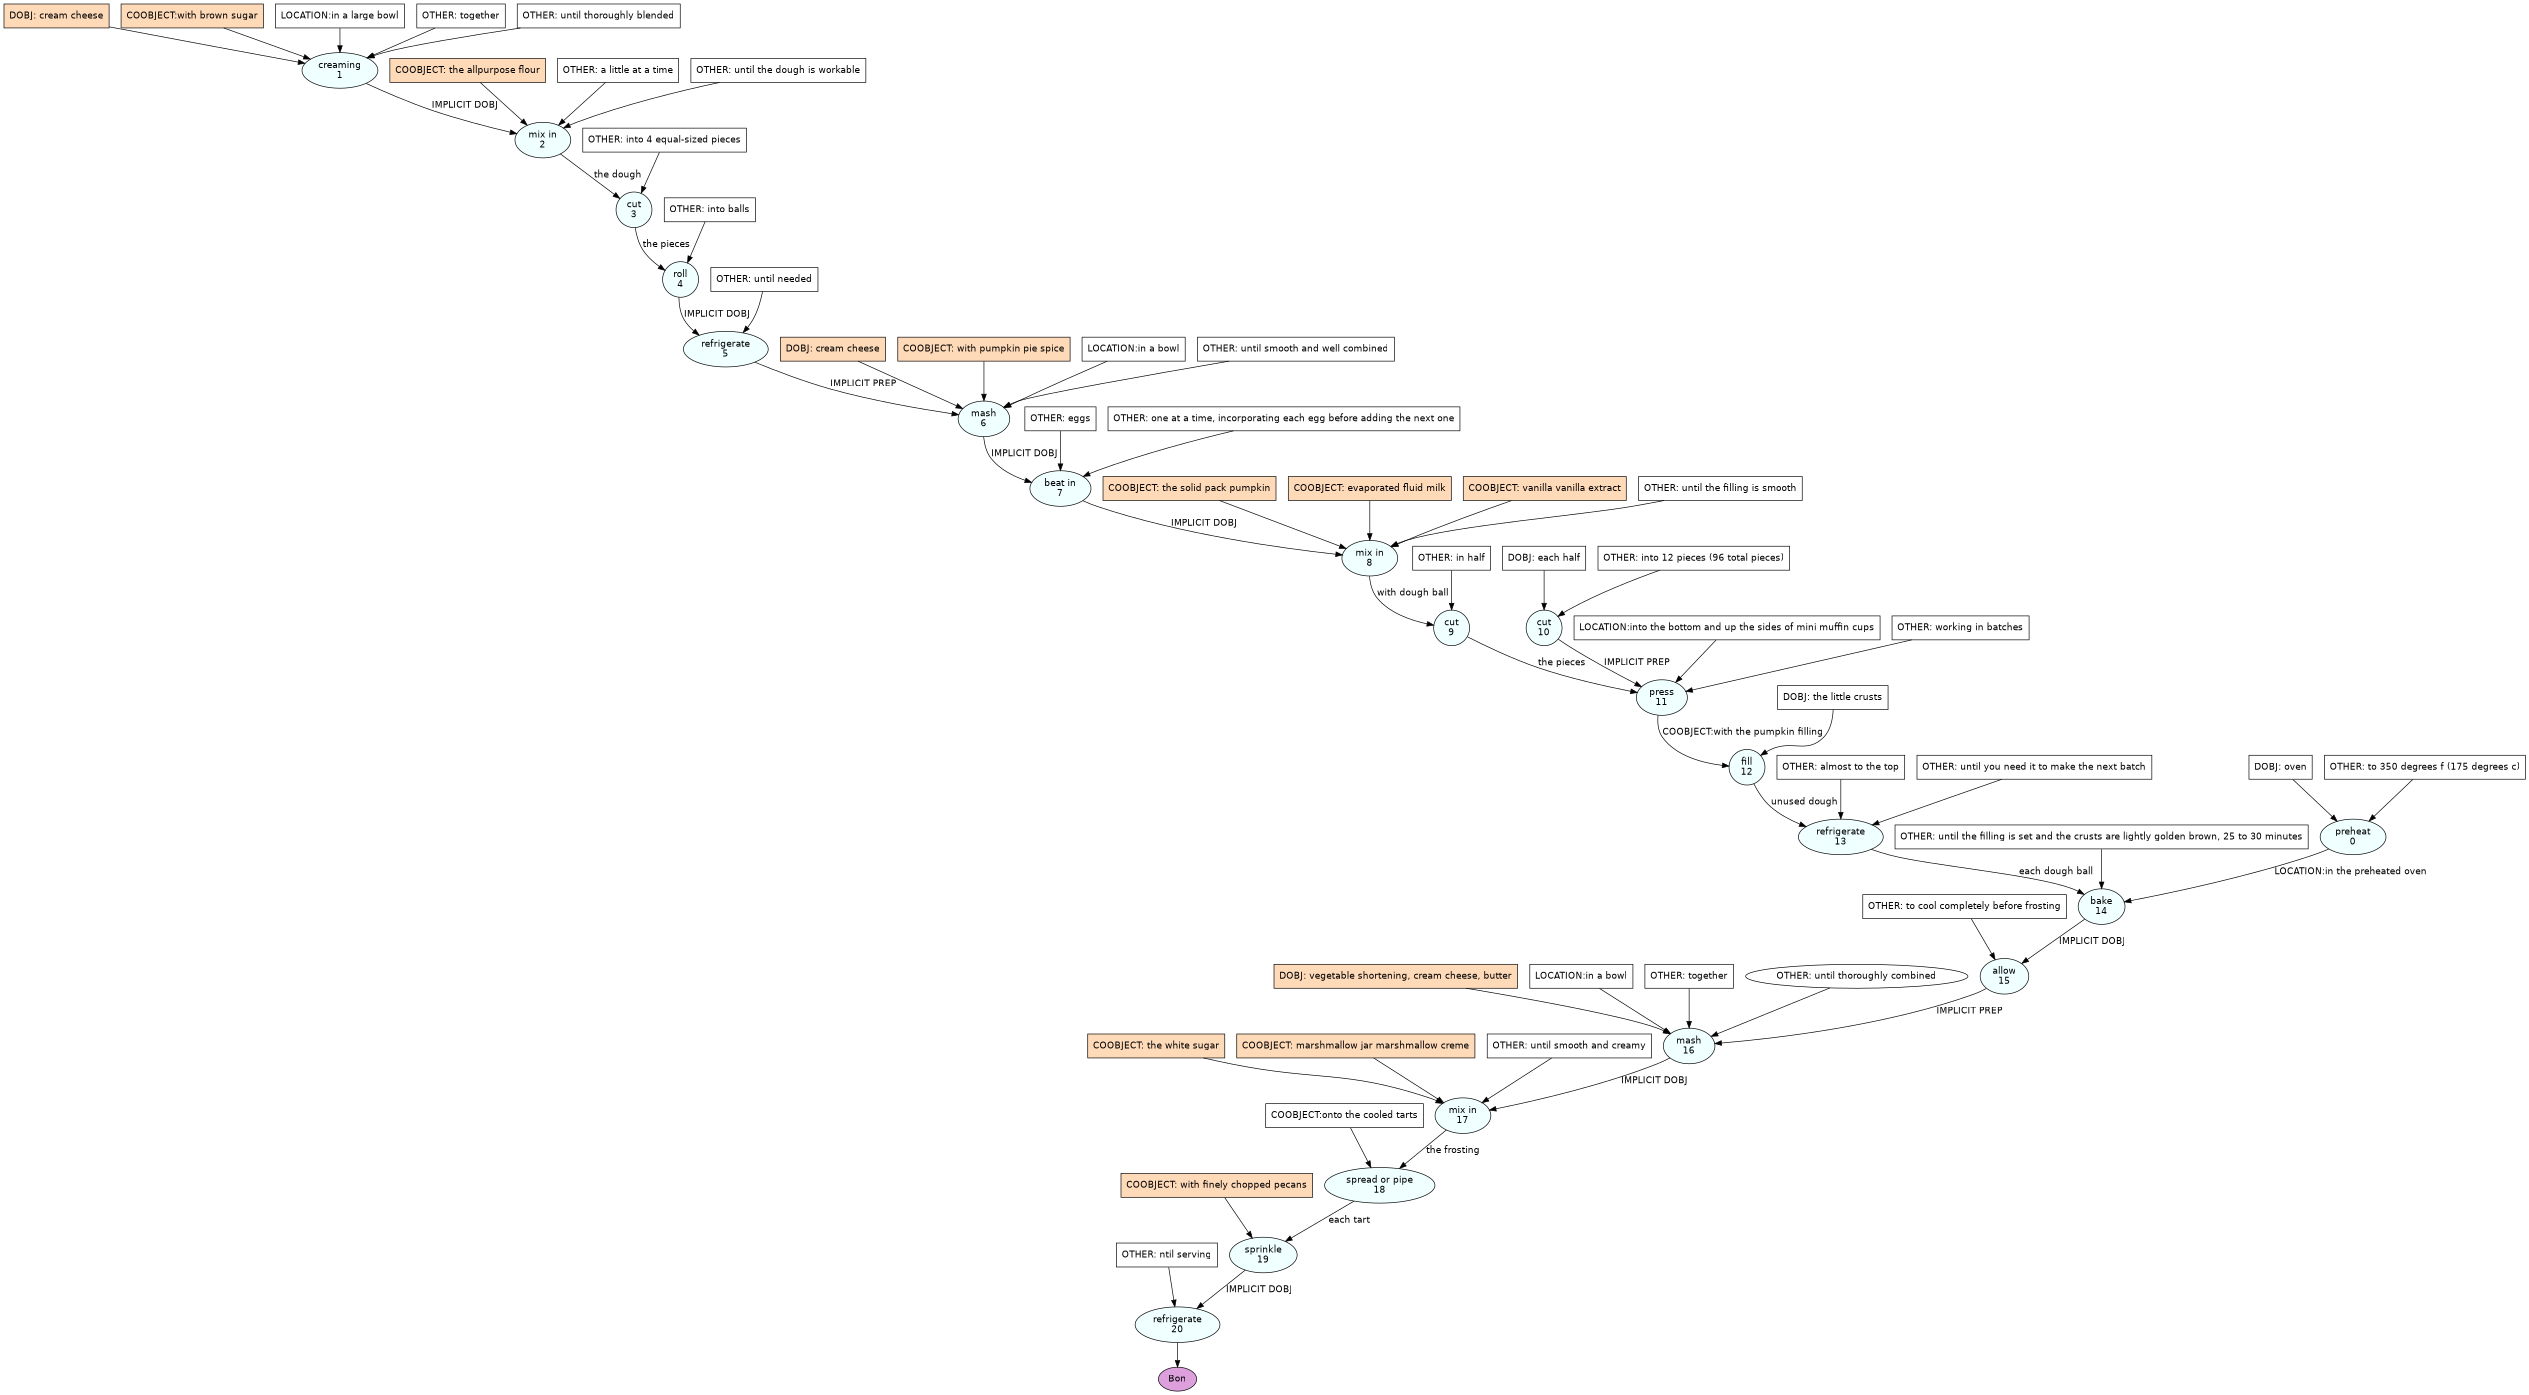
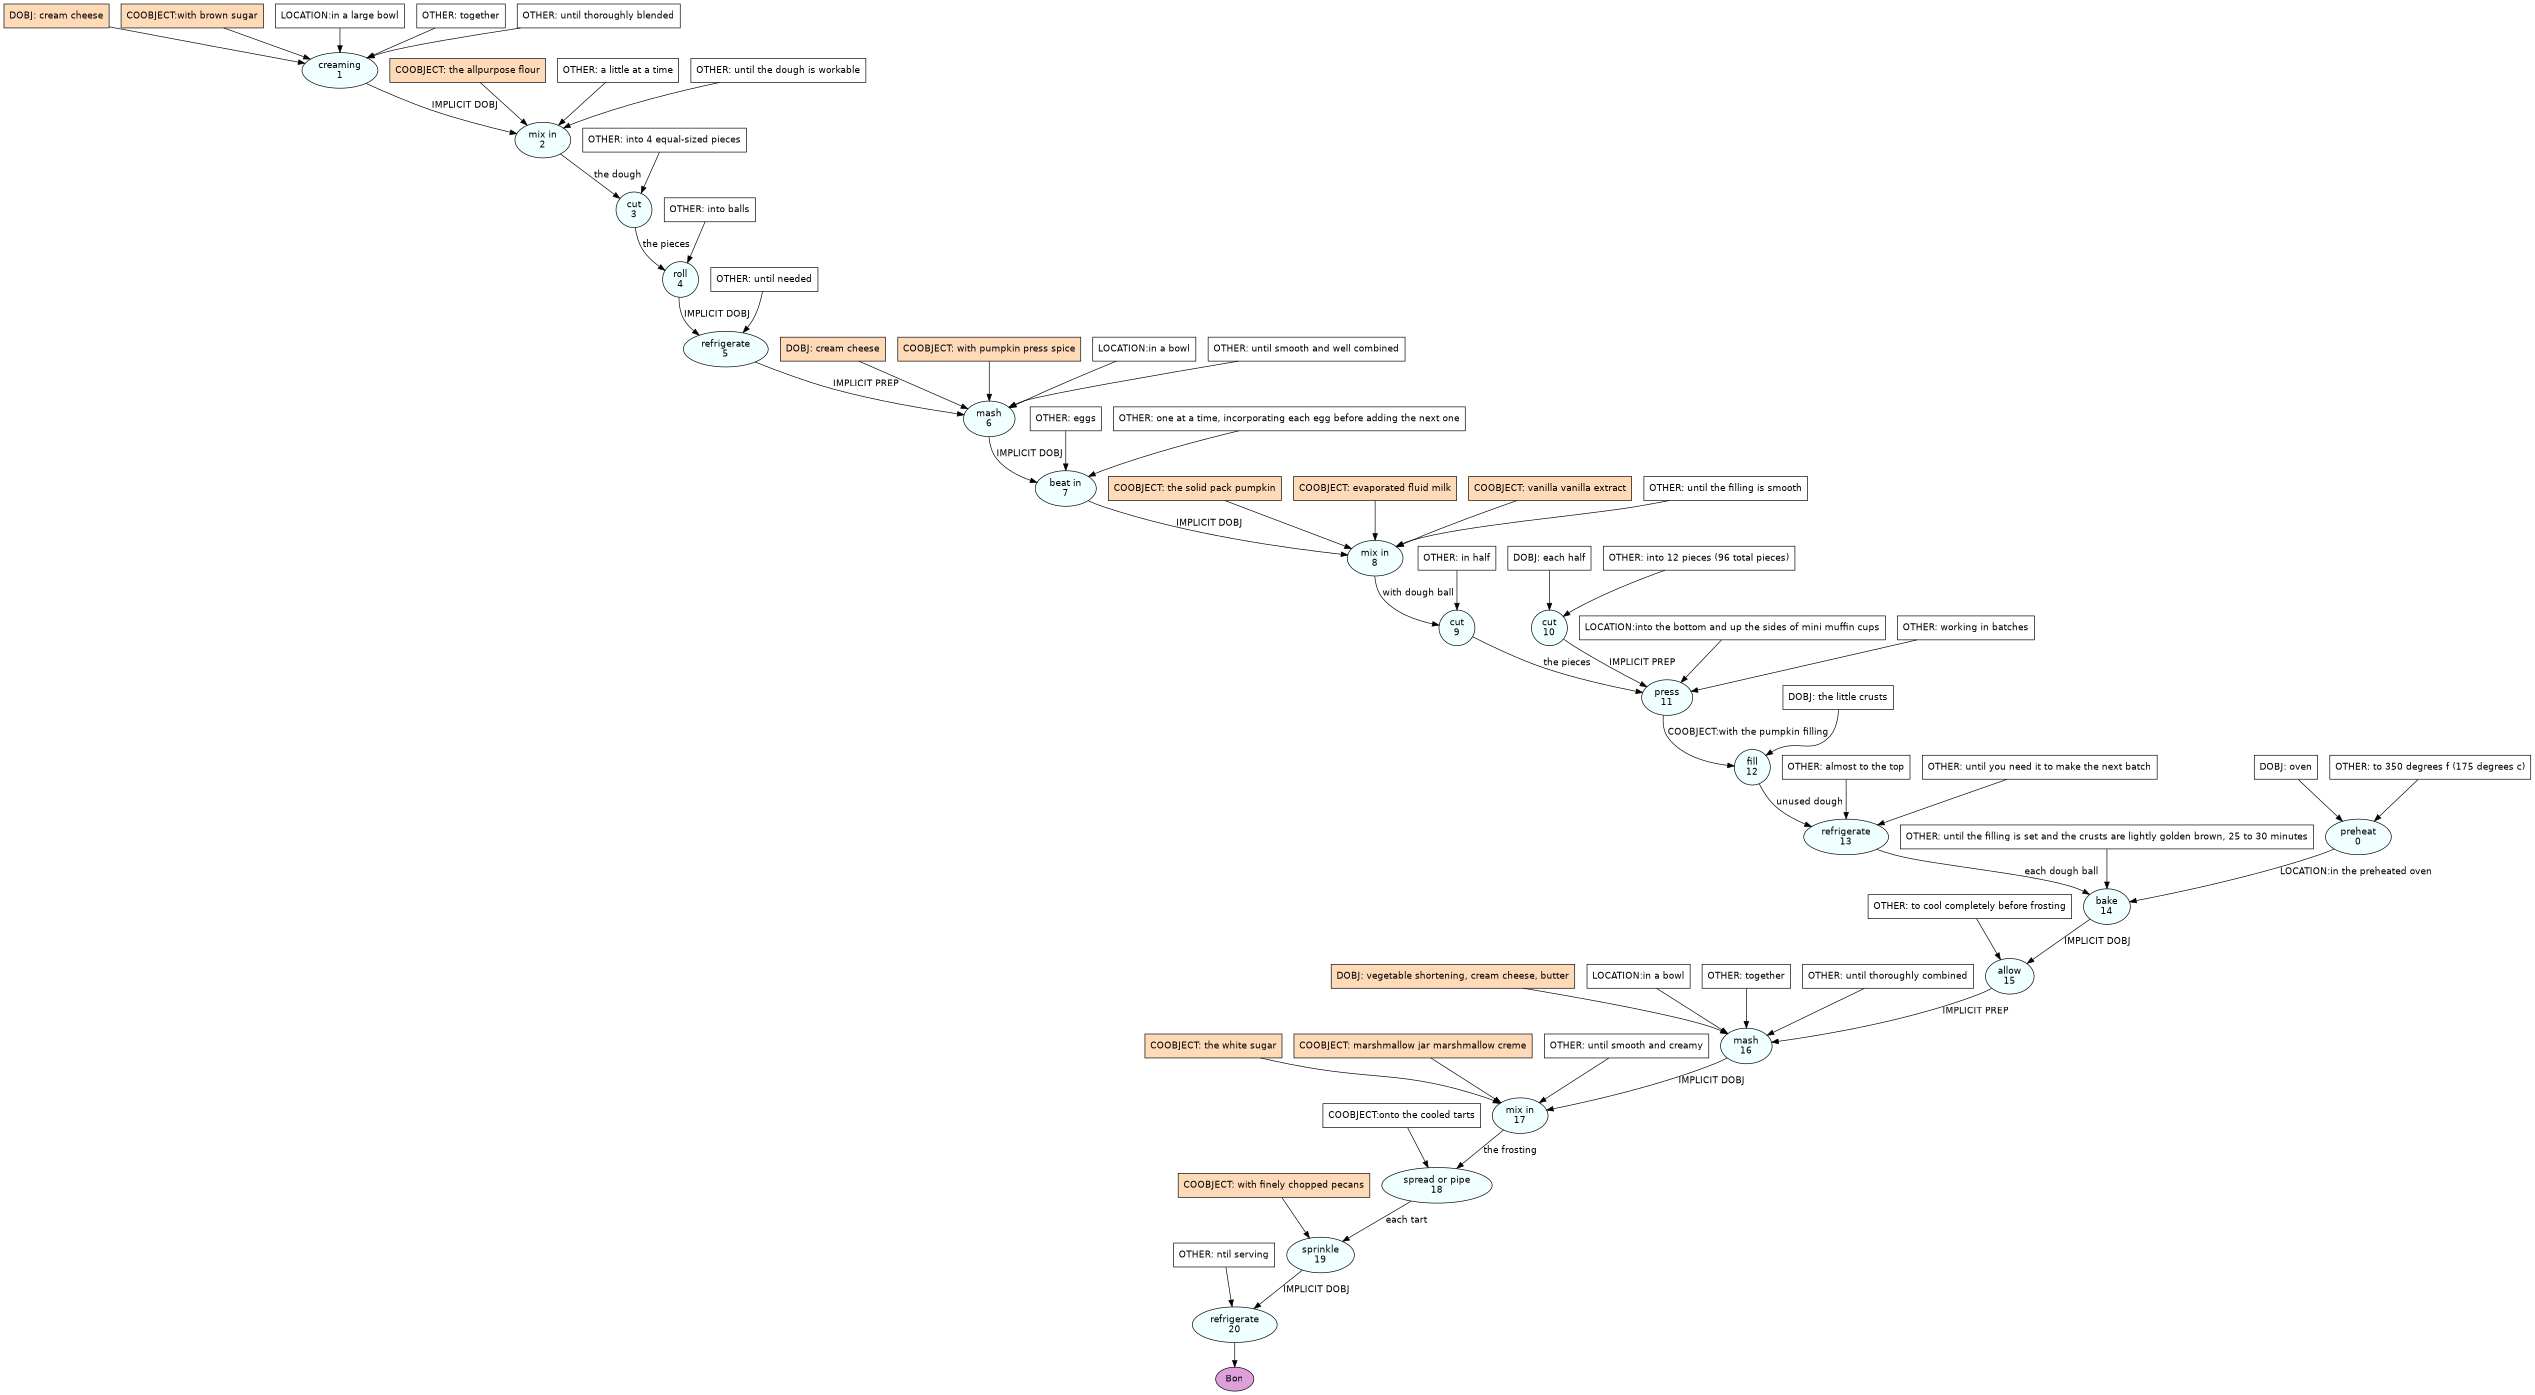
(984, 349) -> (989, 349)
(1857, 976) -> (1888, 976)
